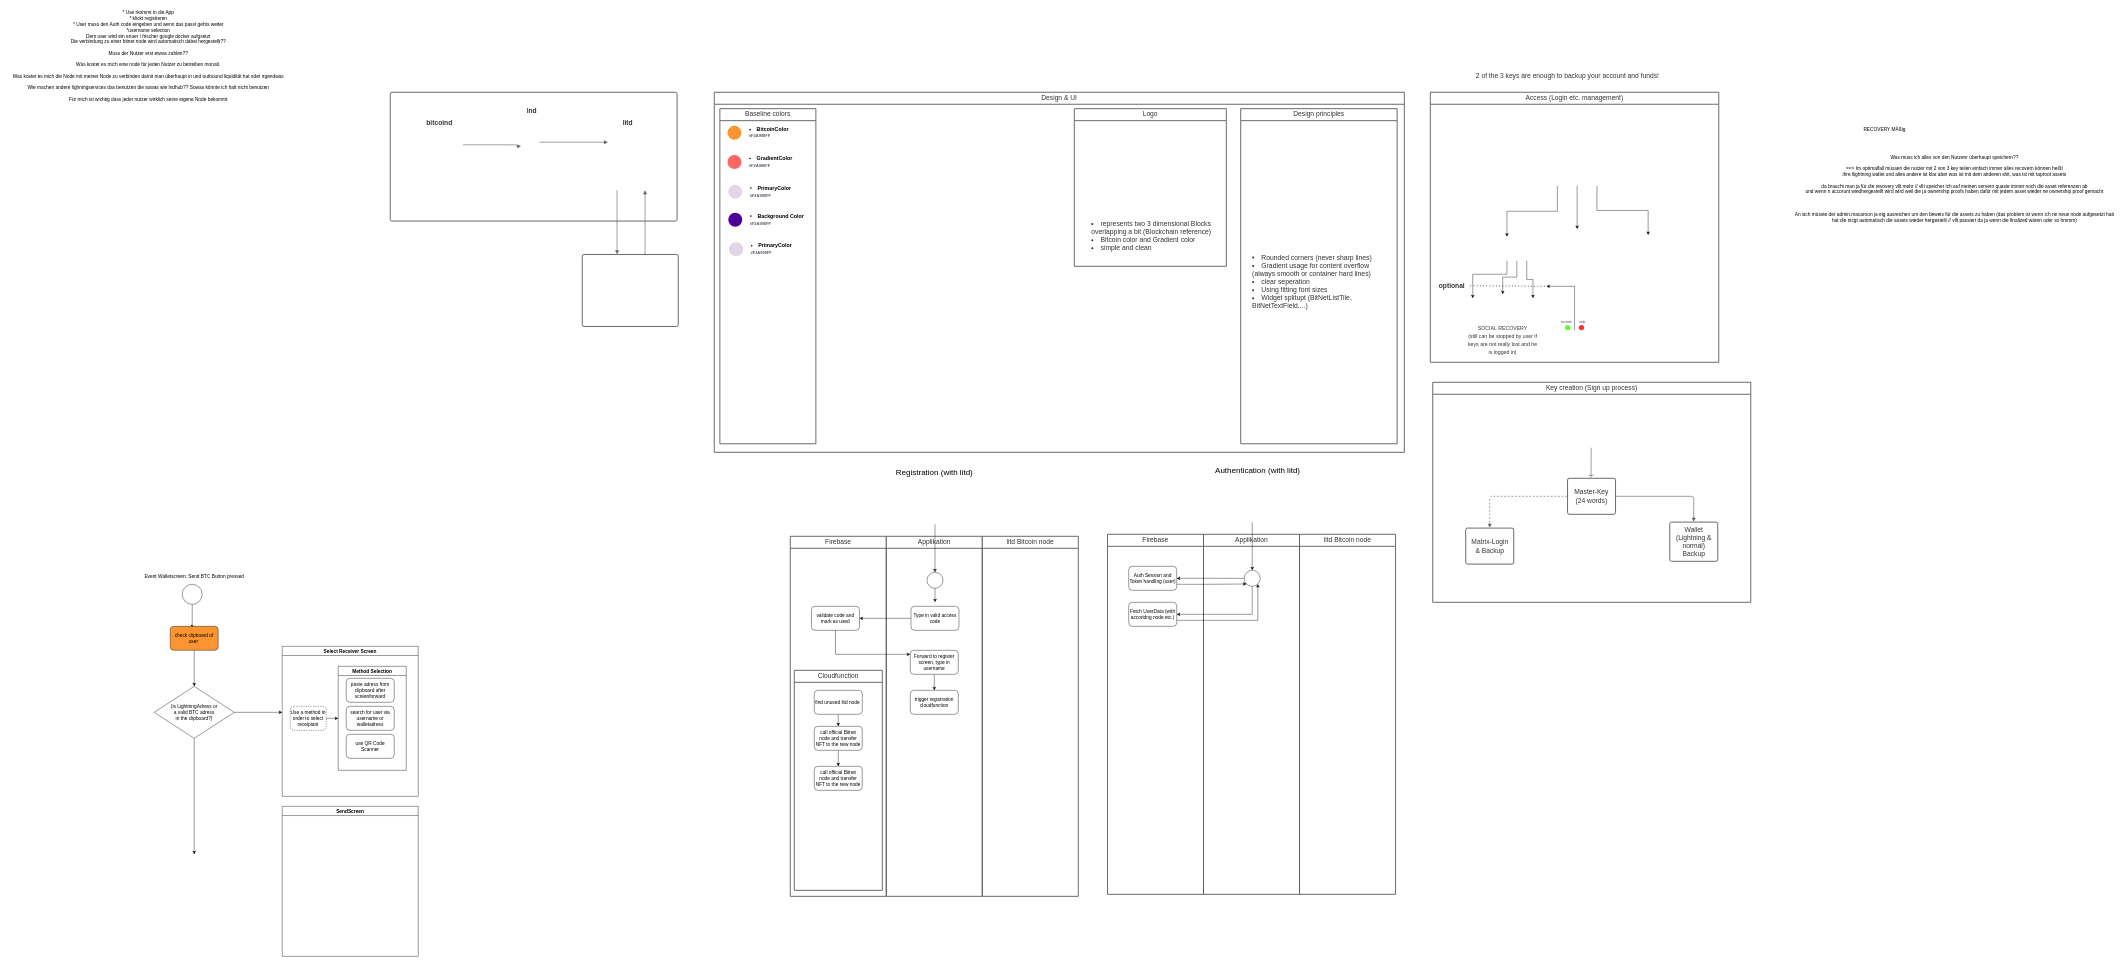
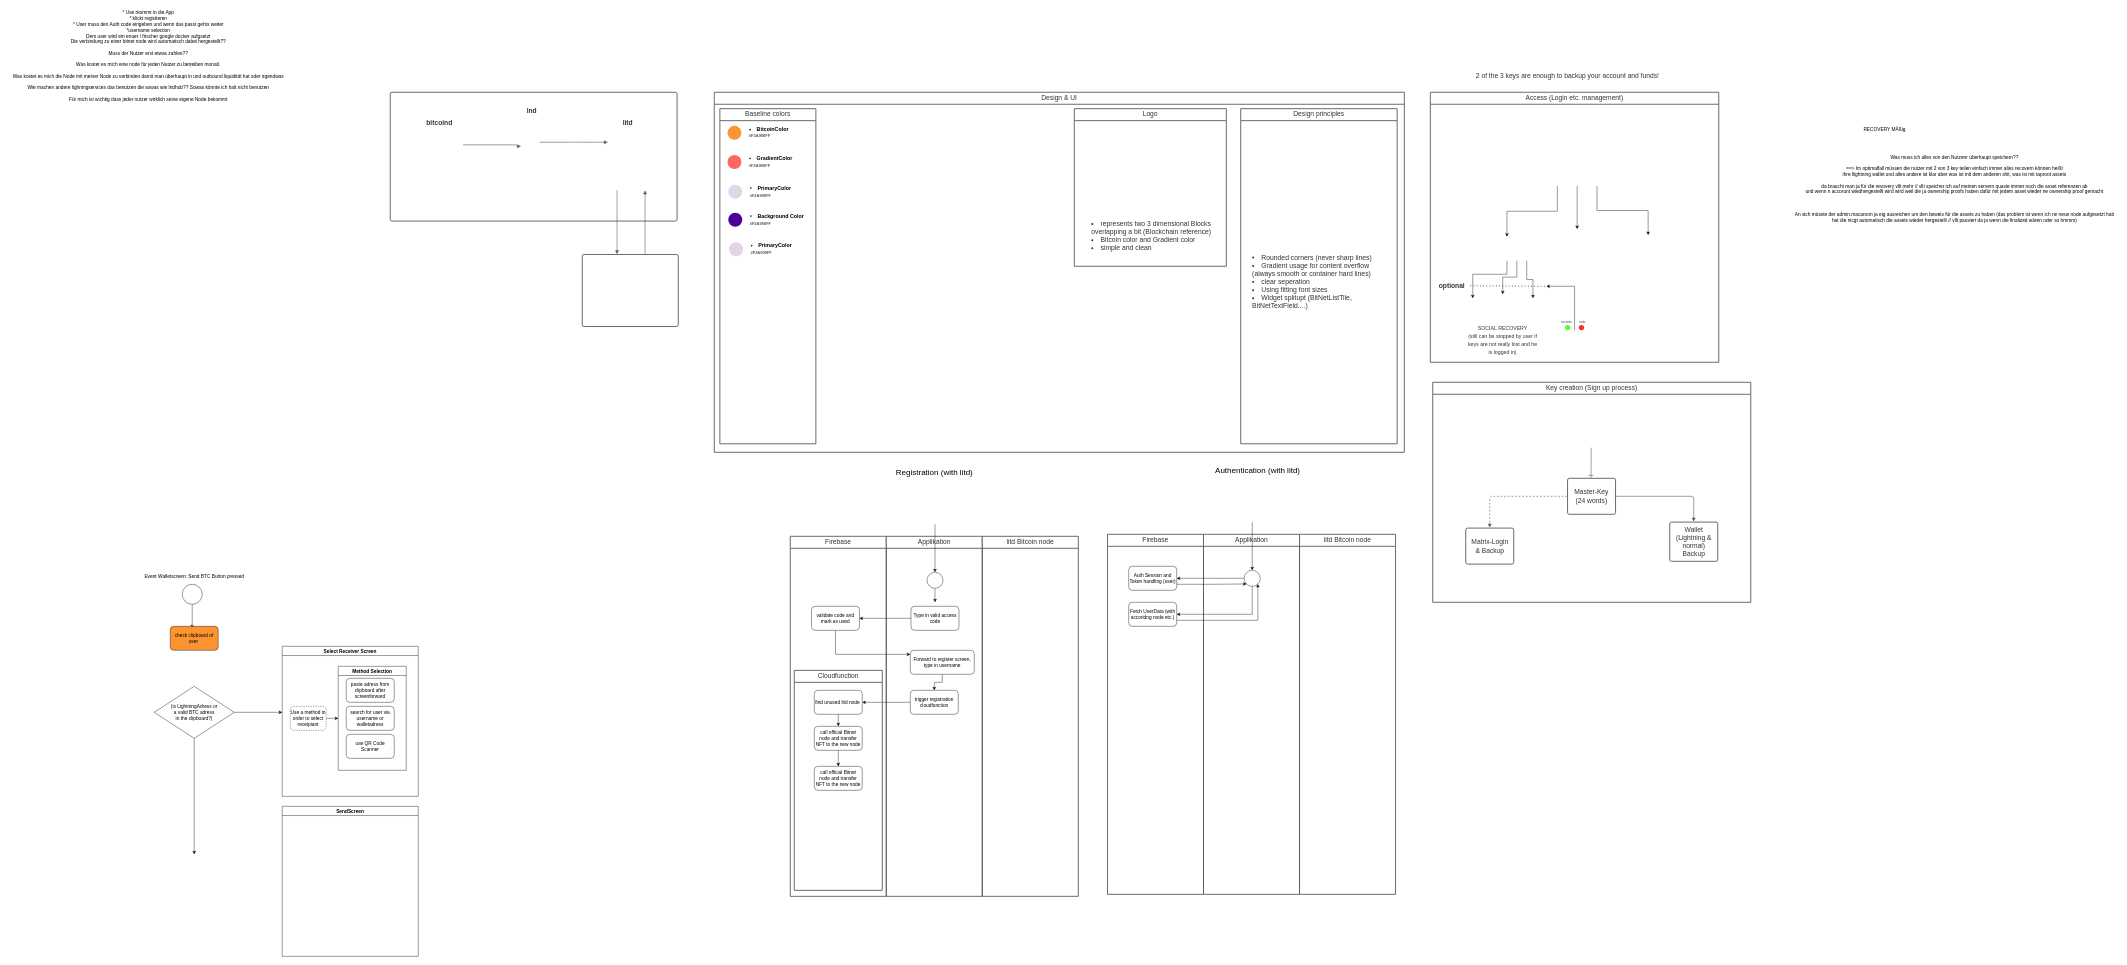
(934, 662) -> (942, 662)
(194, 682) -> none
none -> (866, 702)
